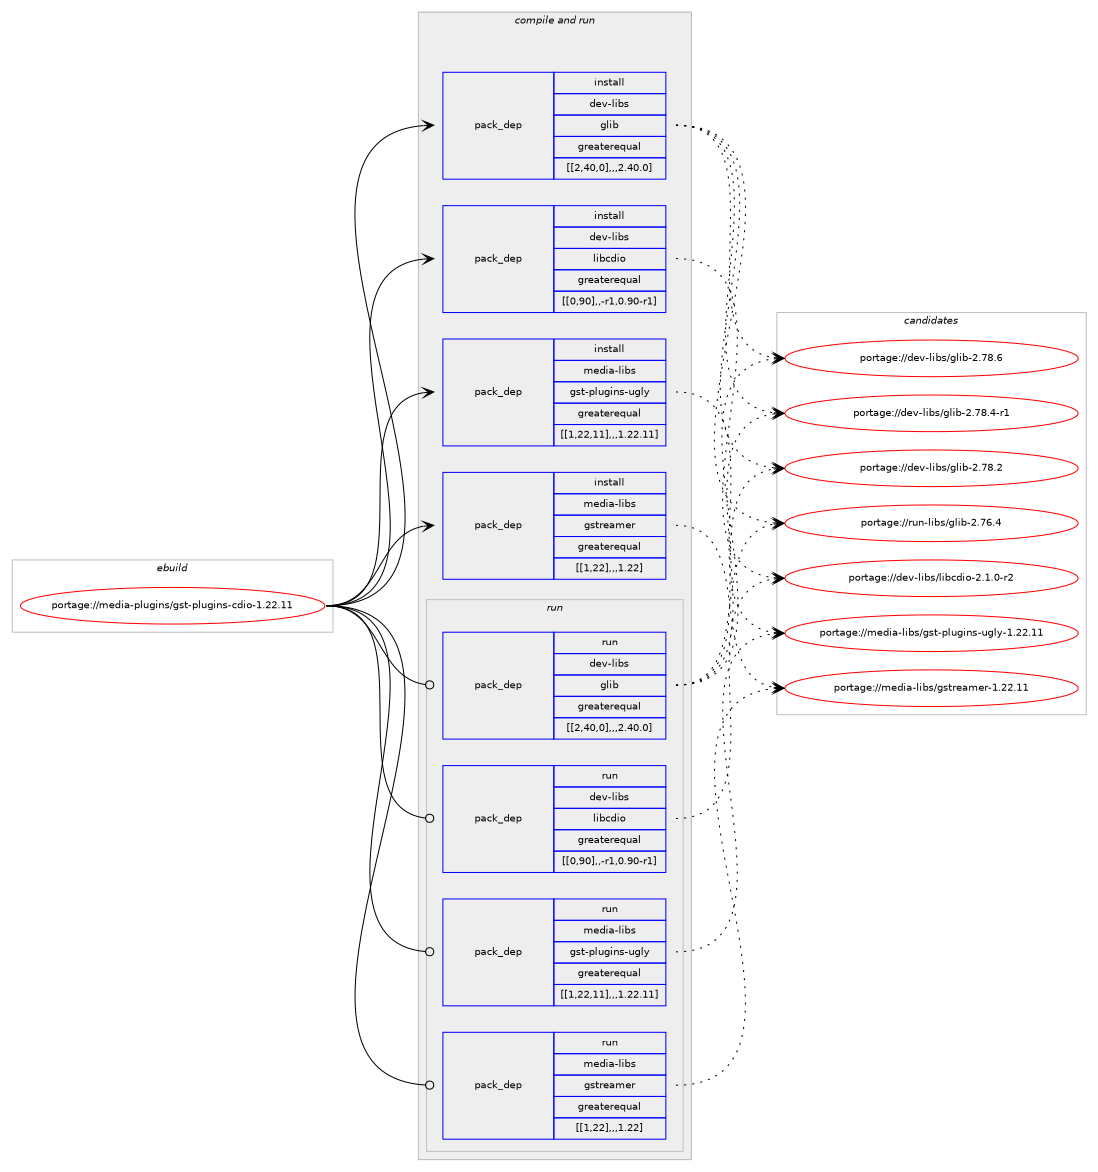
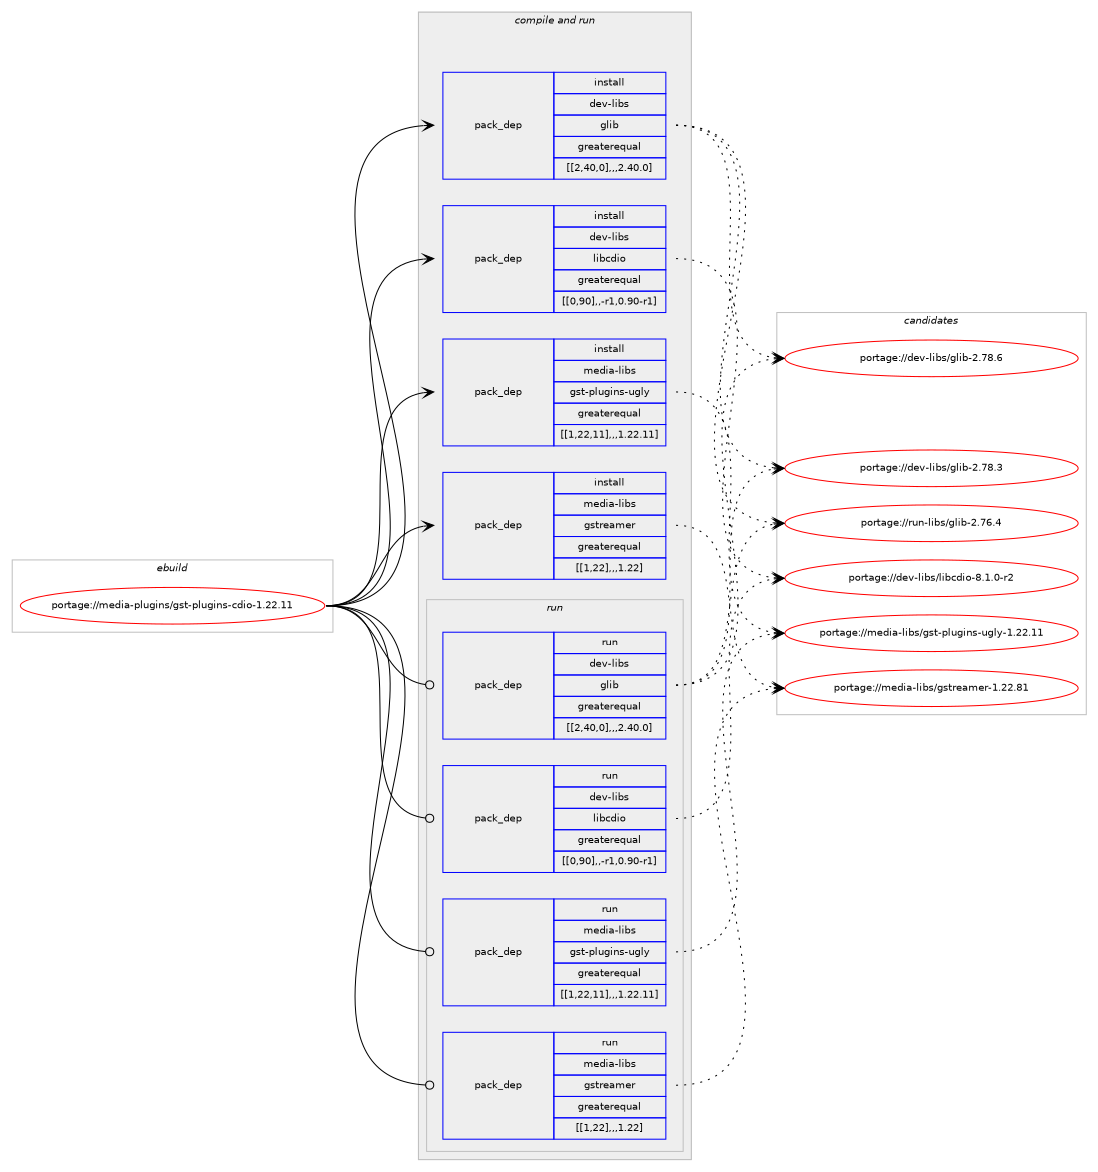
(932, 413) -> none
(932, 468) -> (932, 468)
(932, 578) -> (932, 578)
(932, 688) -> (932, 688)
